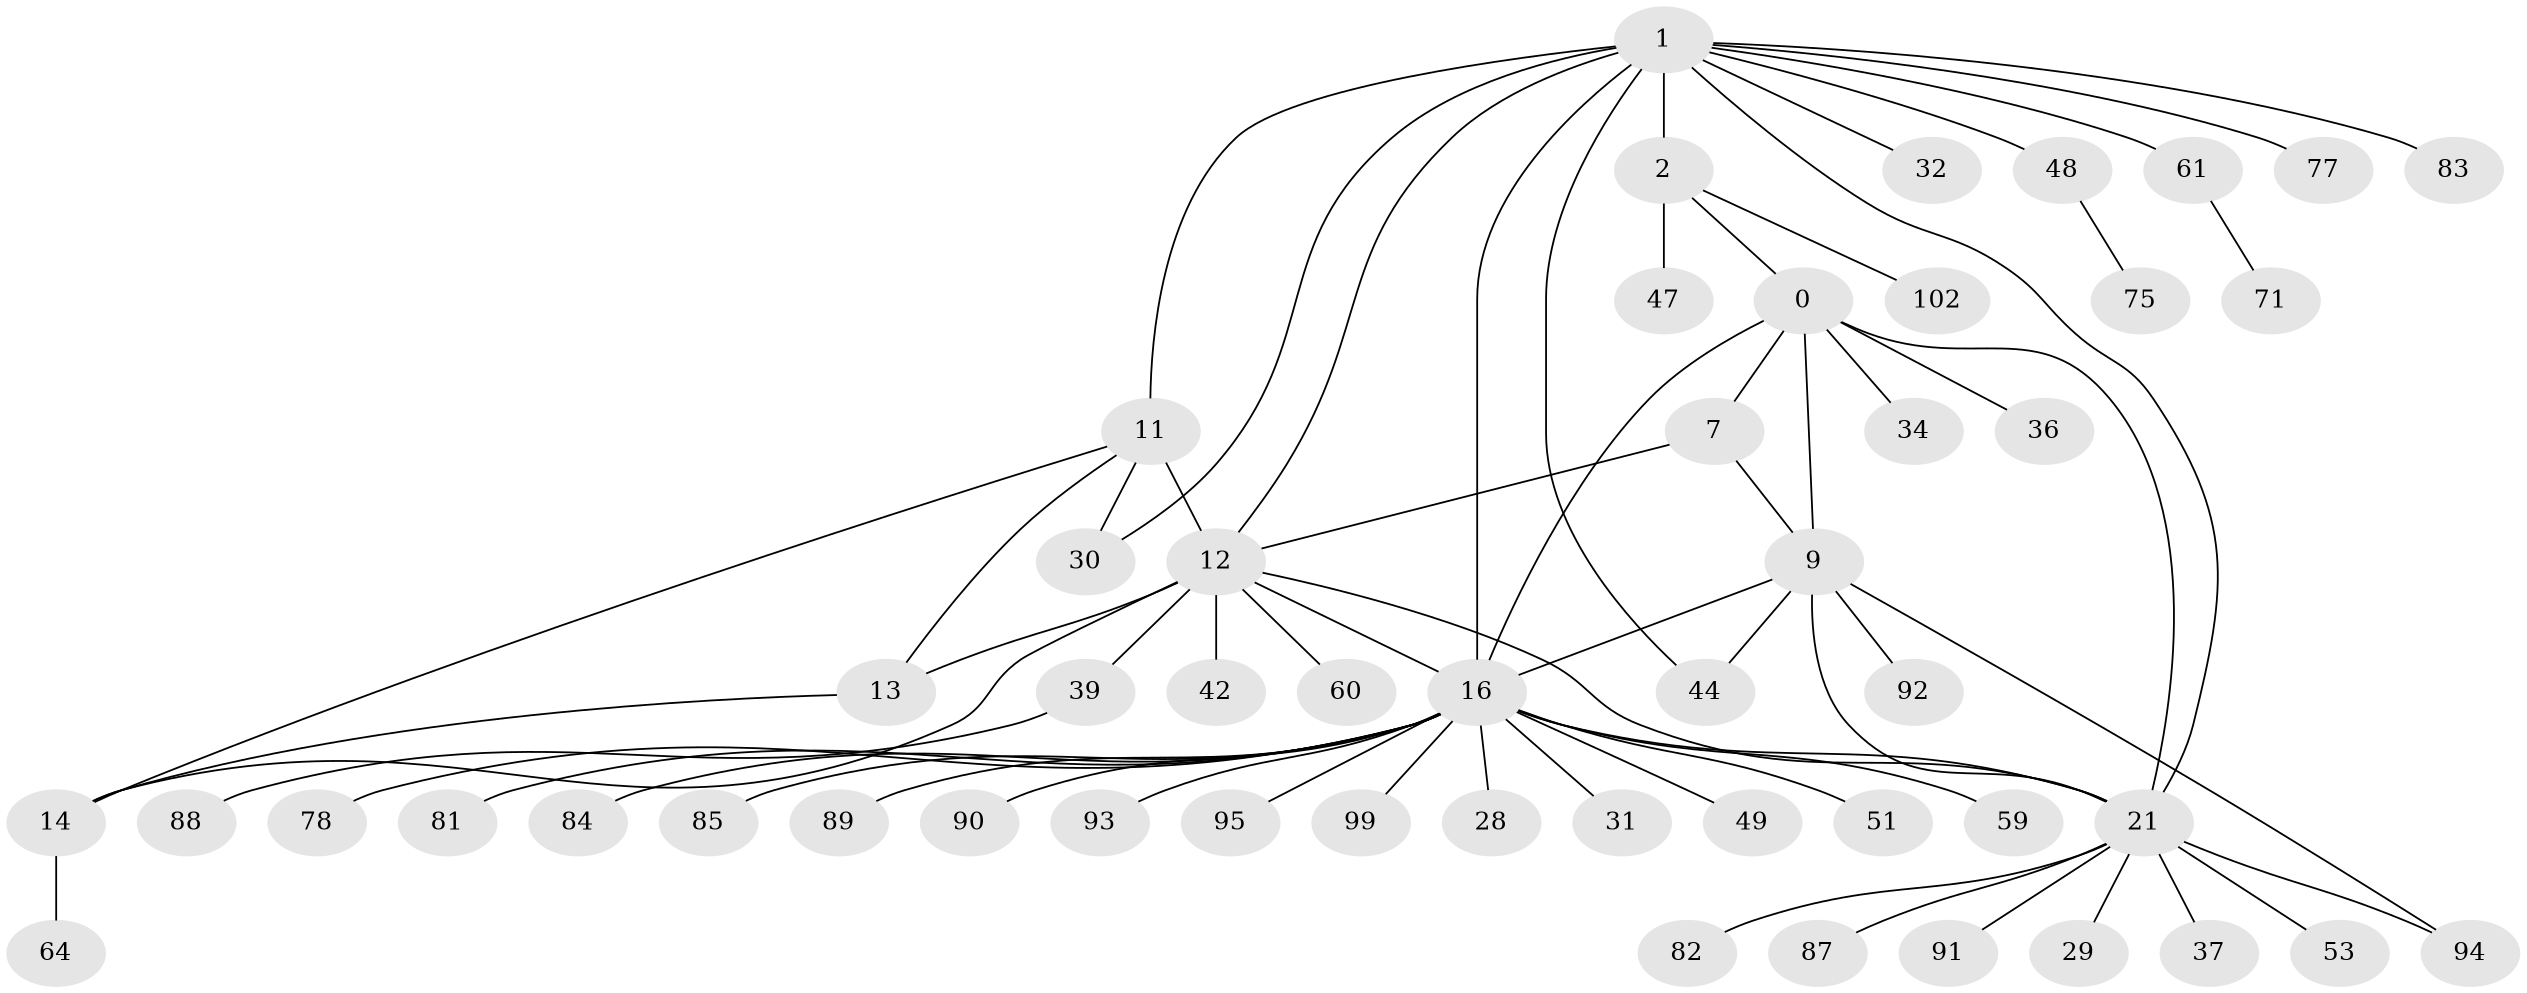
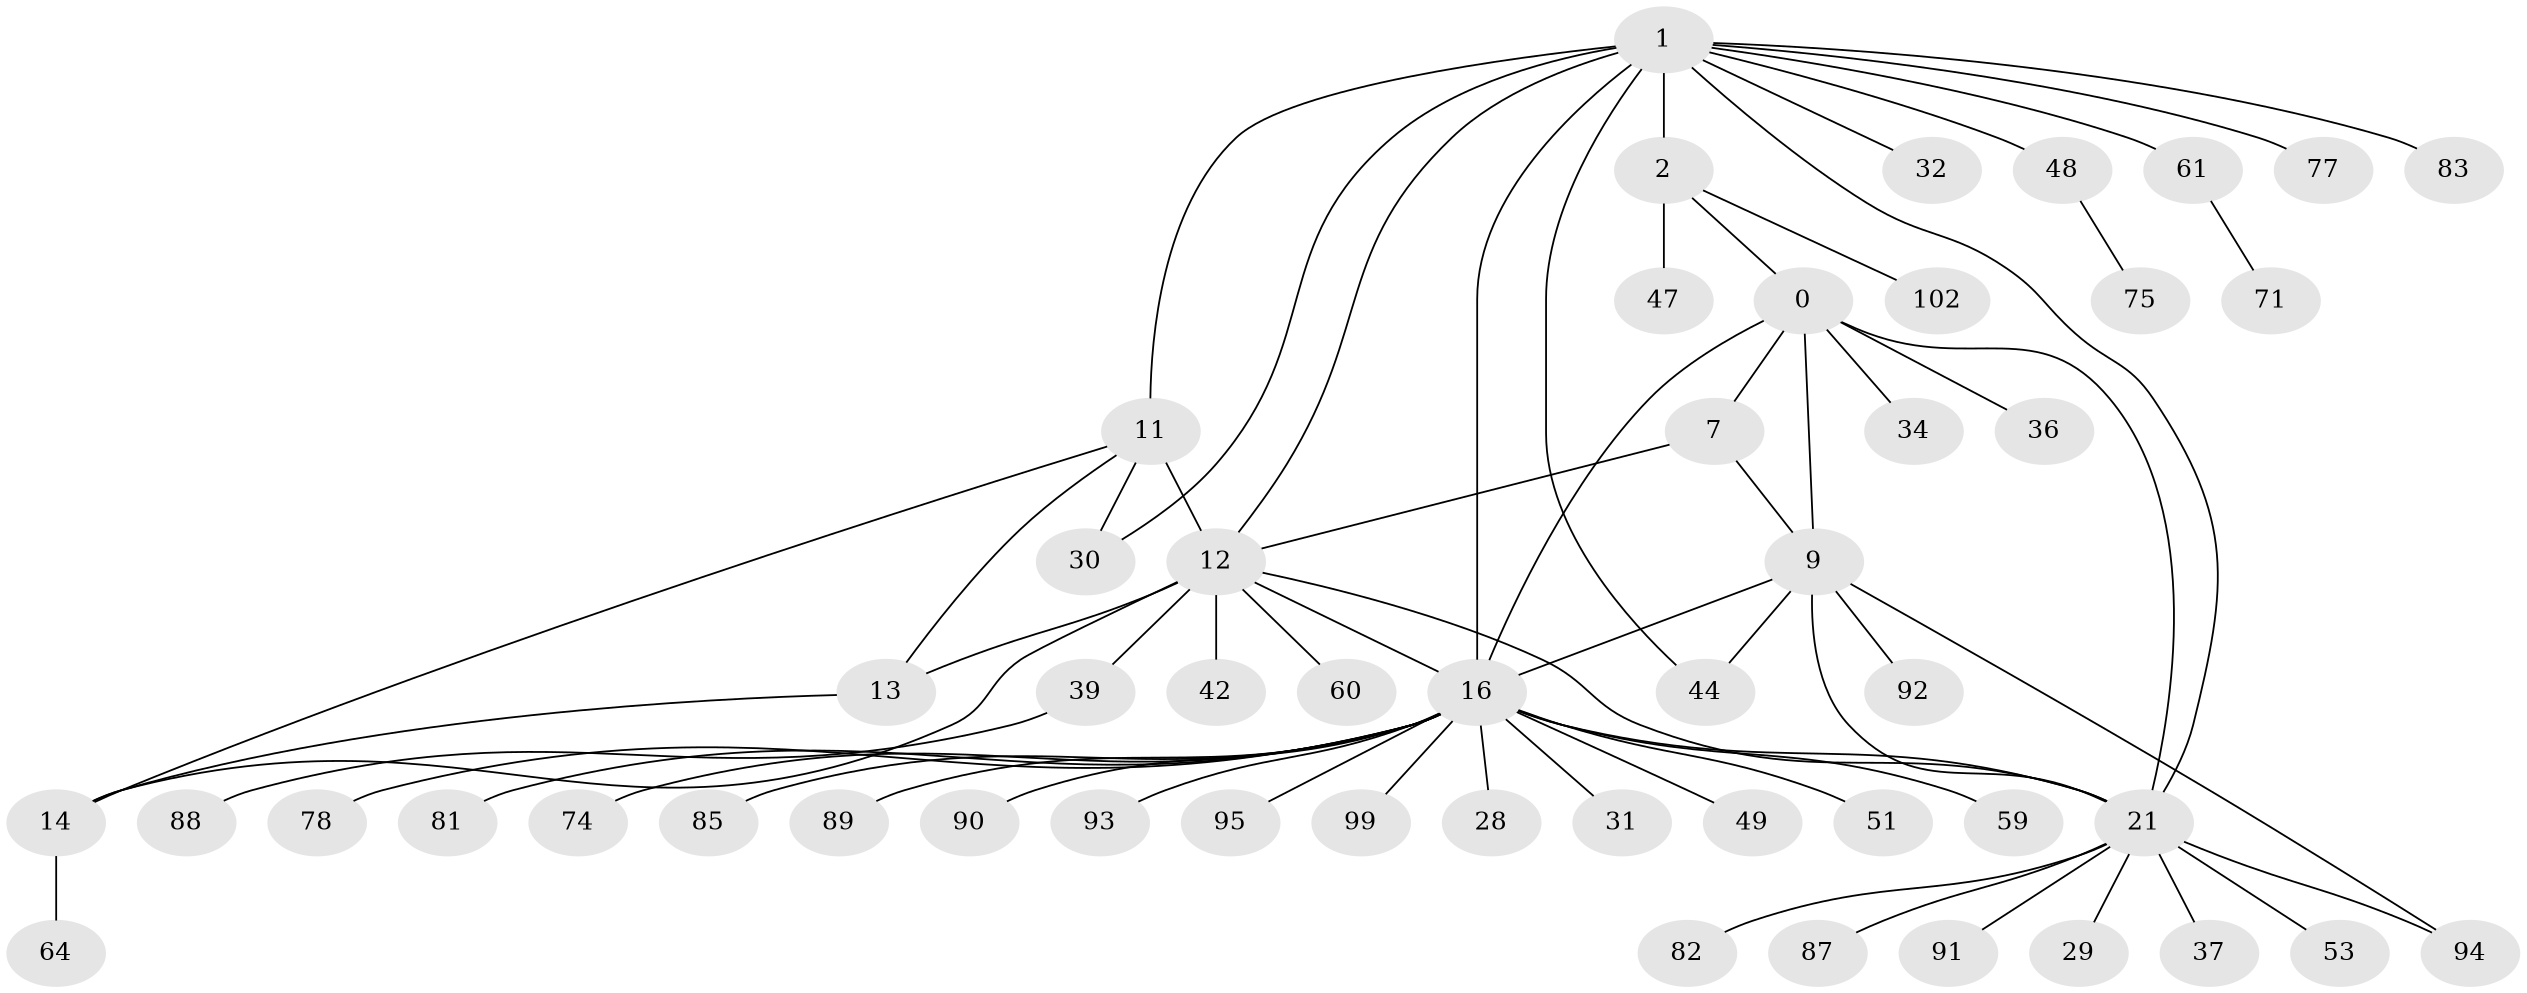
(578, 823) -> (578, 823)
